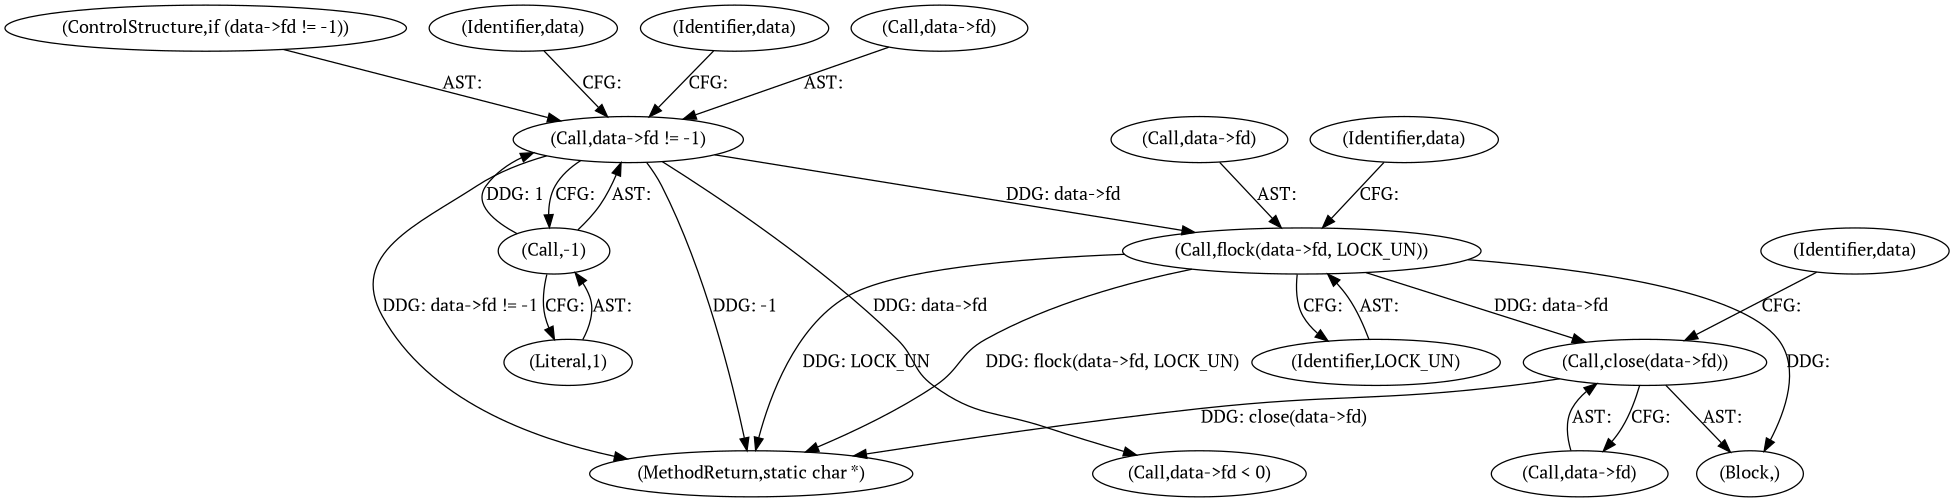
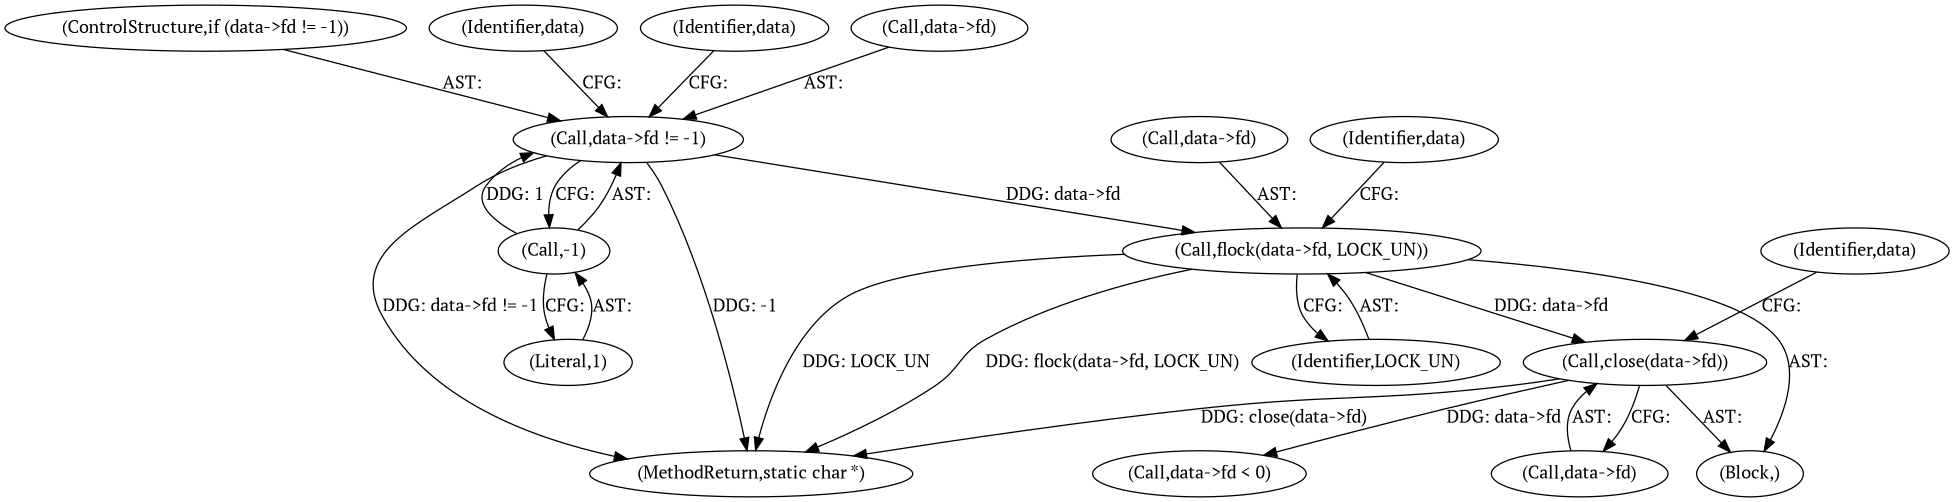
(885, 328) -> (1422, 414)
(1811, 362) -> (1811, 362)
